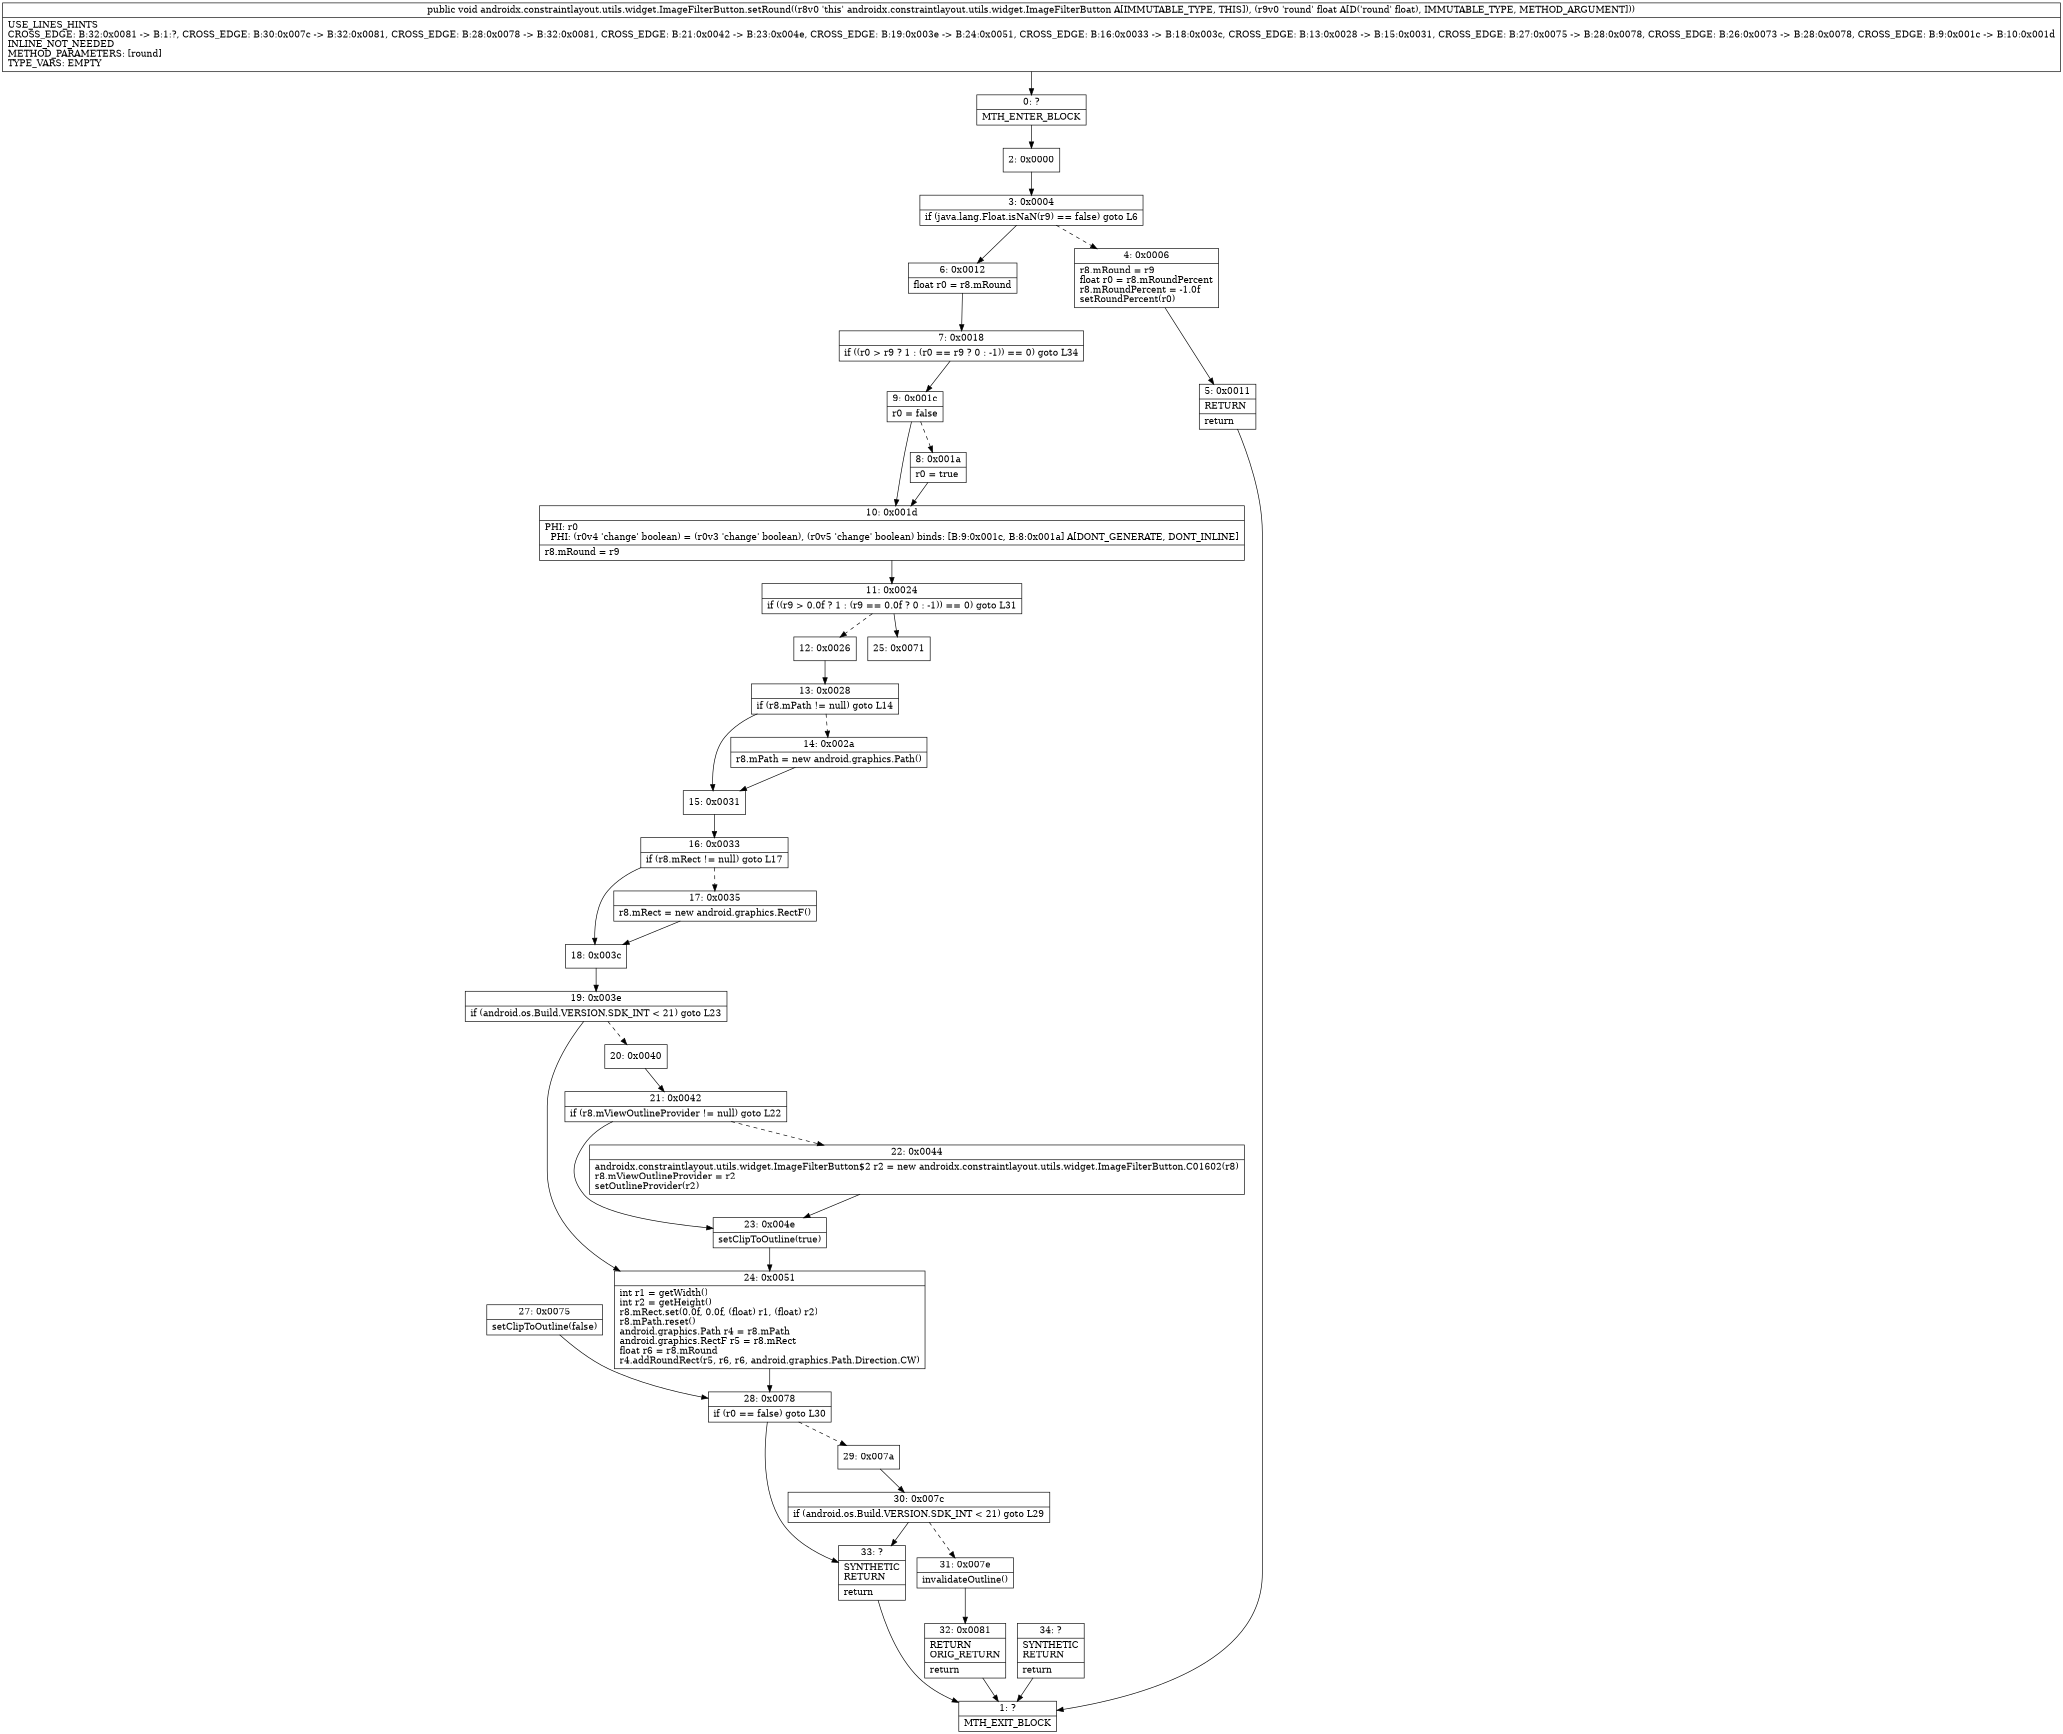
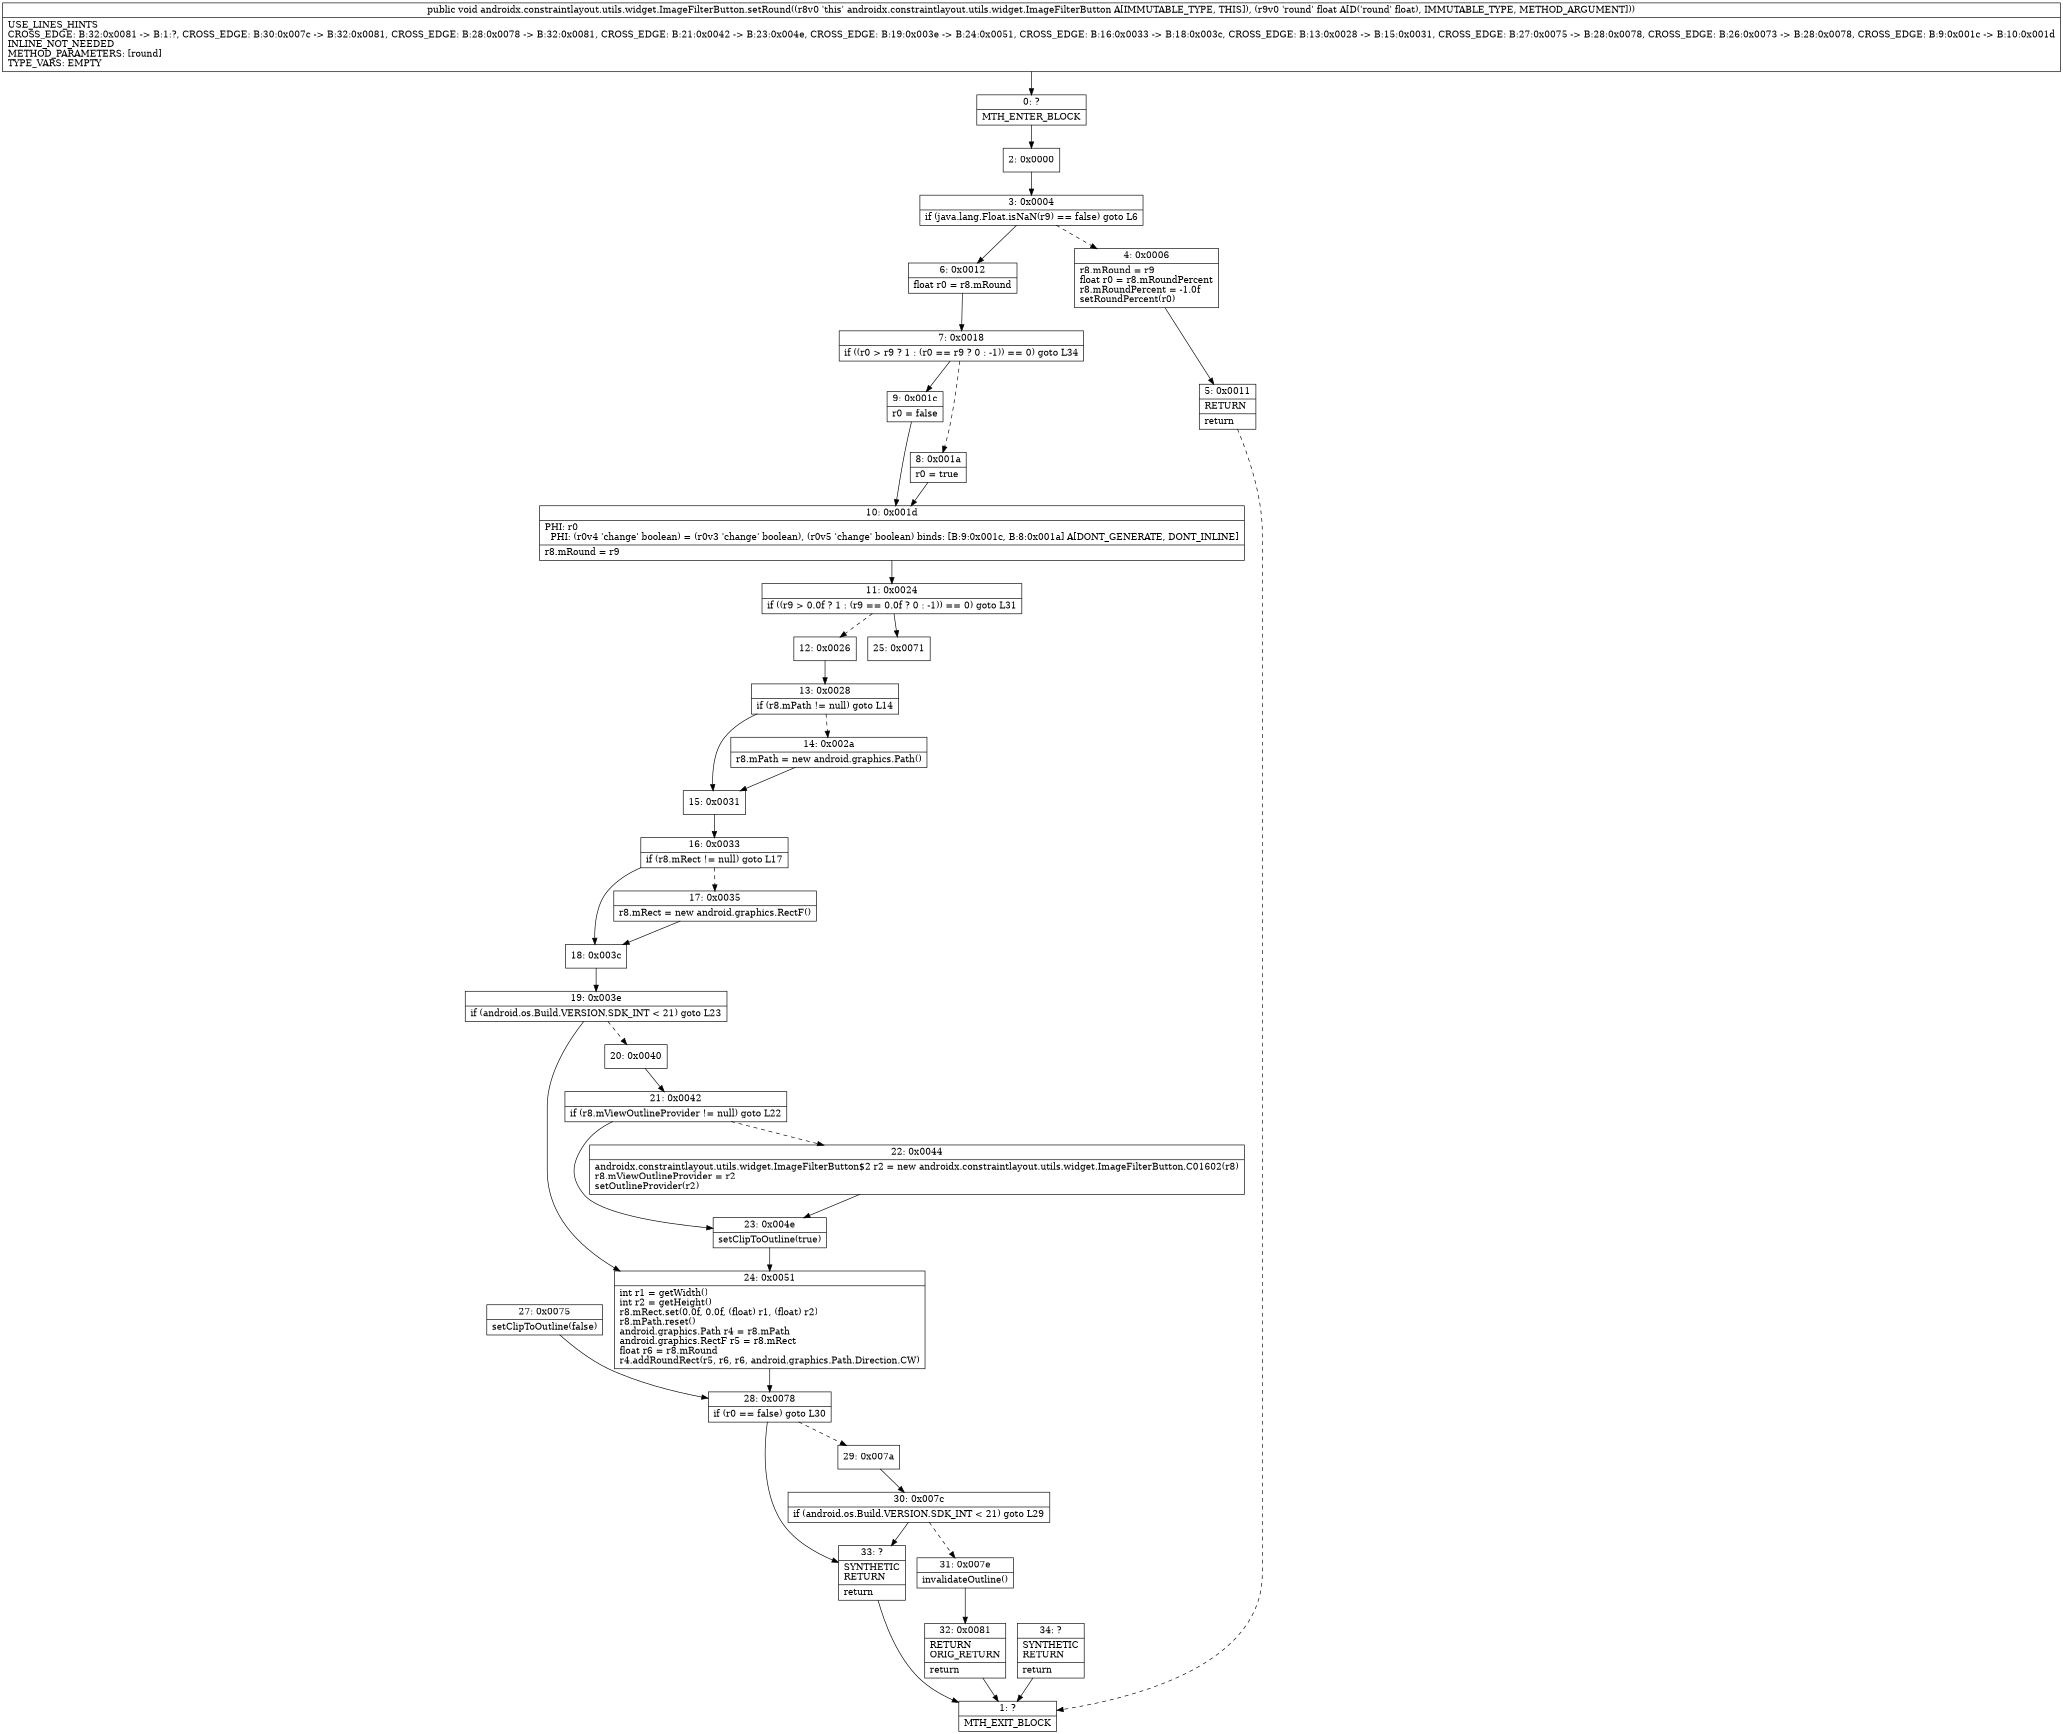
(925, 434) -> (954, 404)
(1262, 1130) -> (1262, 1130)
